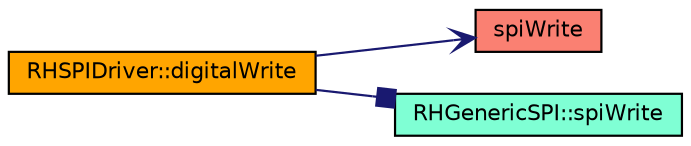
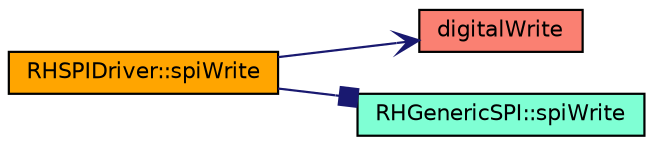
(538, 31) -> (501, 31)
(162, 73) -> (143, 73)
